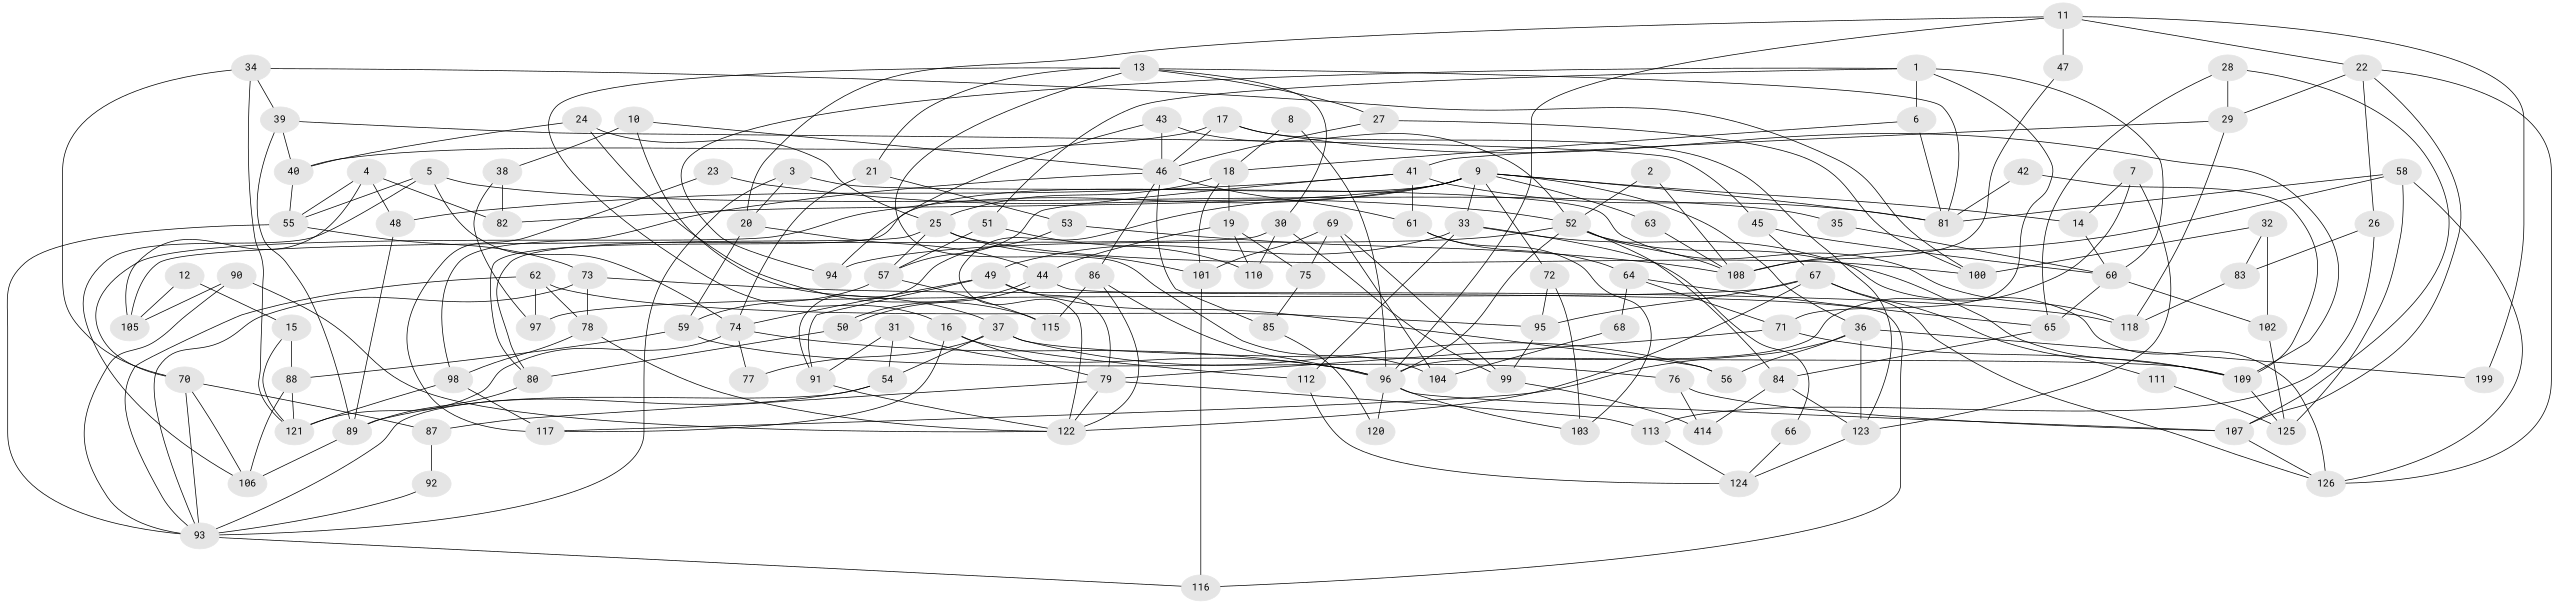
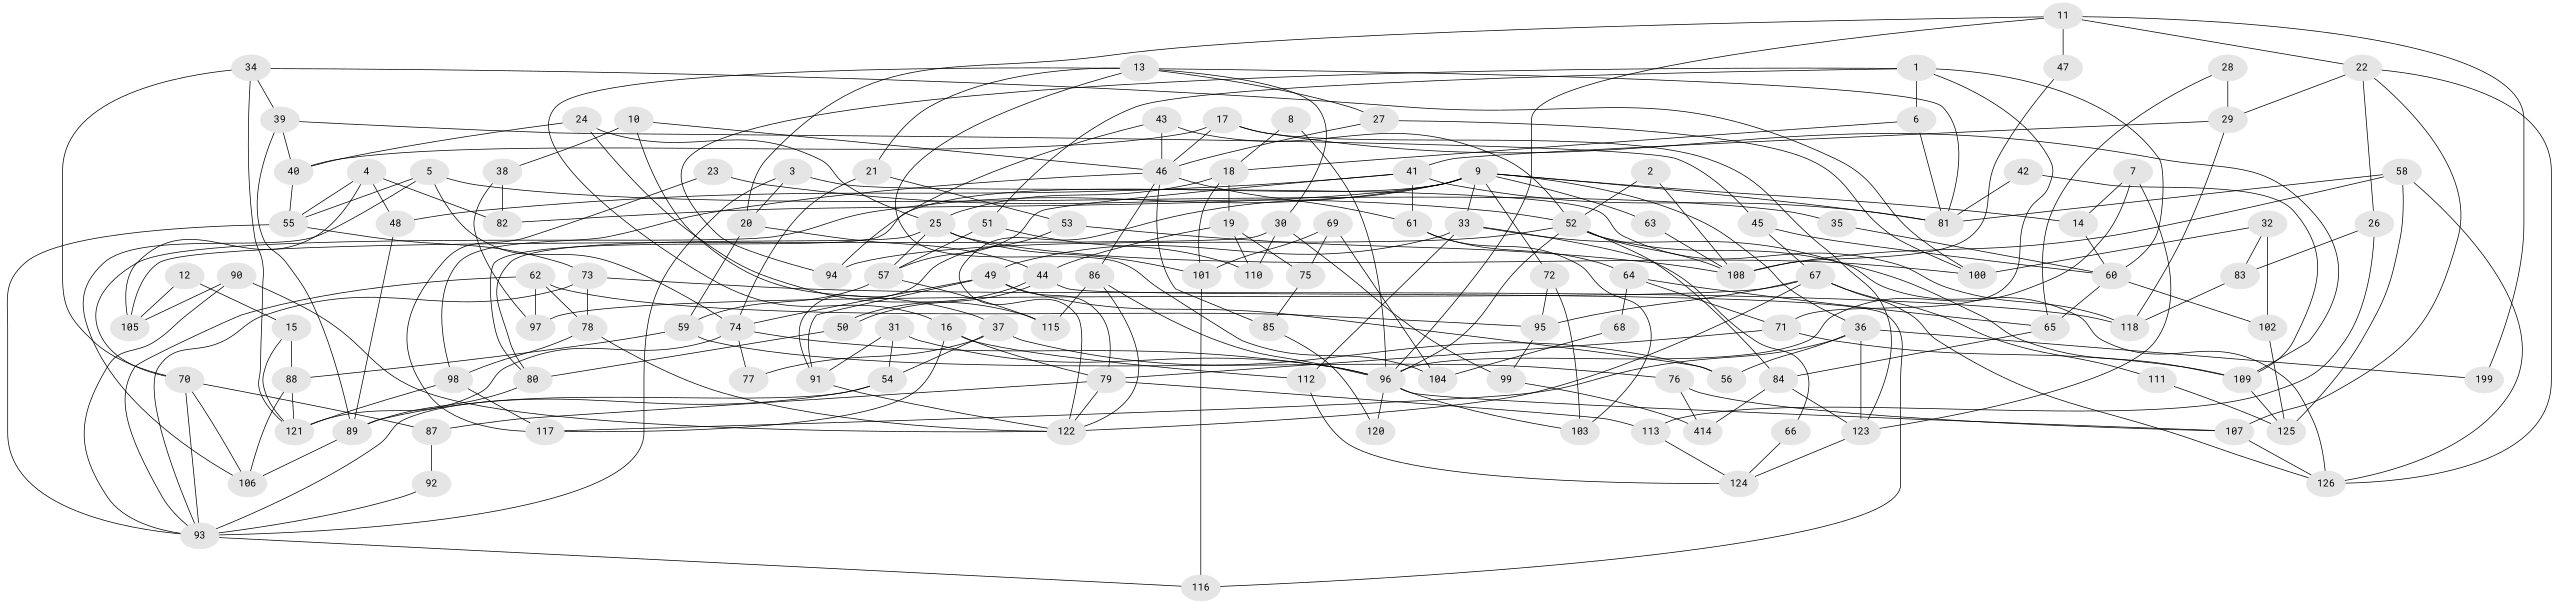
(2448, 232) -> none
(1421, 301) -> none
(1831, 360) -> none
